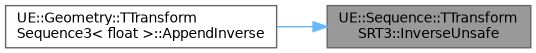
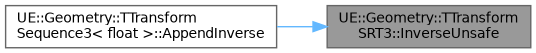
(429, 27) -> (429, 27)
